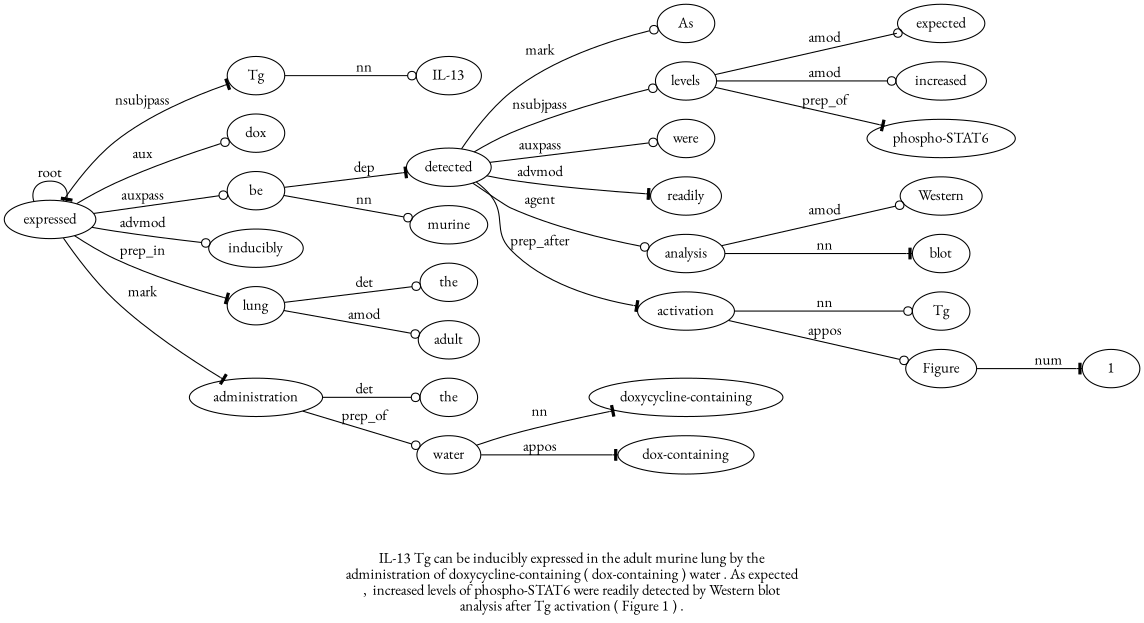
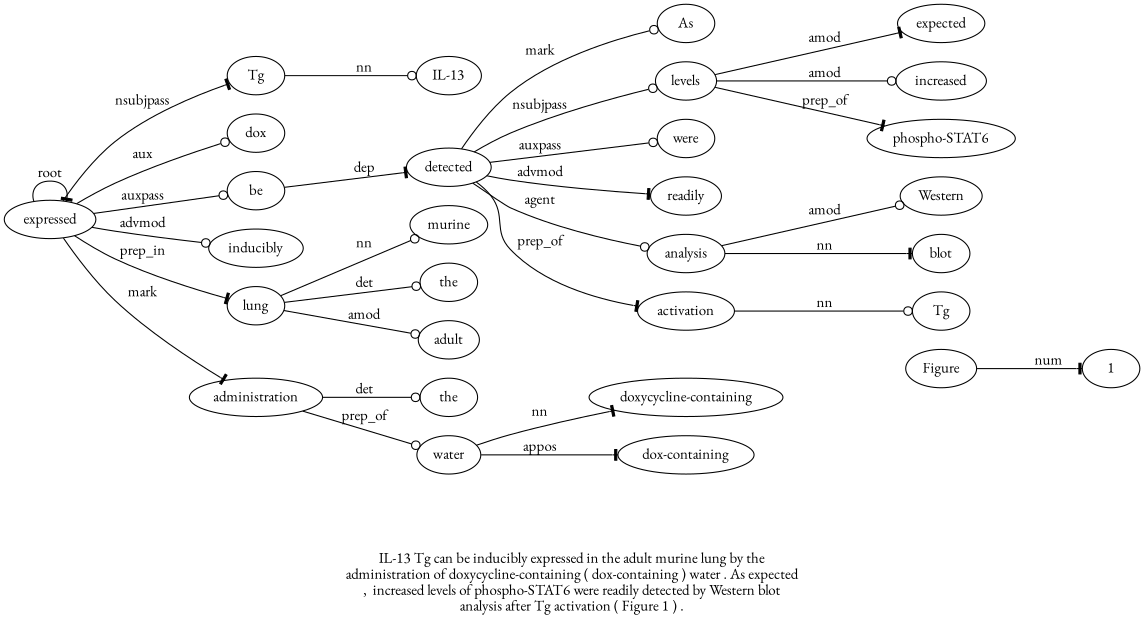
(806, 54) -> (806, 54)
(344, 206) -> (346, 268)
(540, 241) -> (540, 241)
(814, 340) -> none
